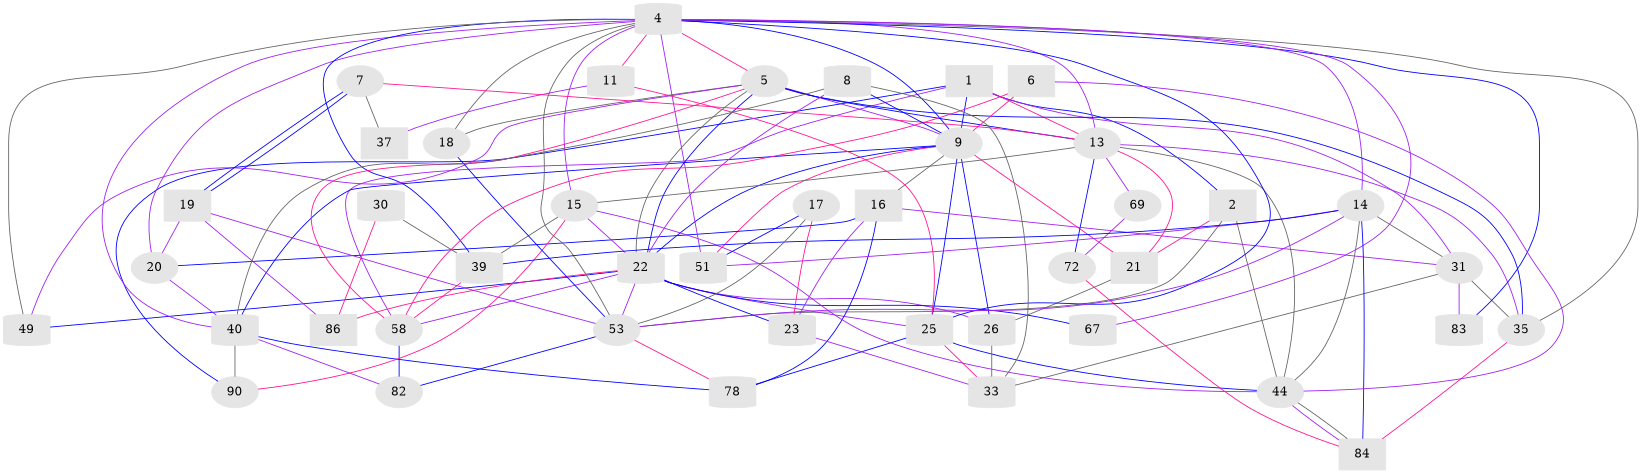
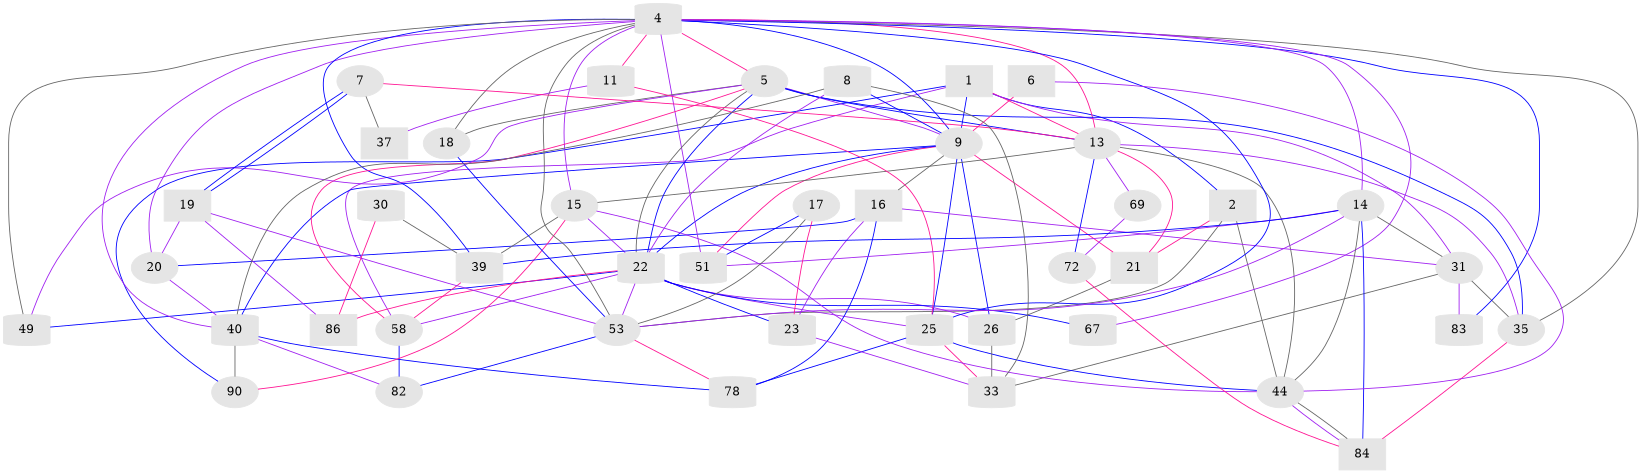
(945, 33) -> (945, 33)
(700, 167) -> none
